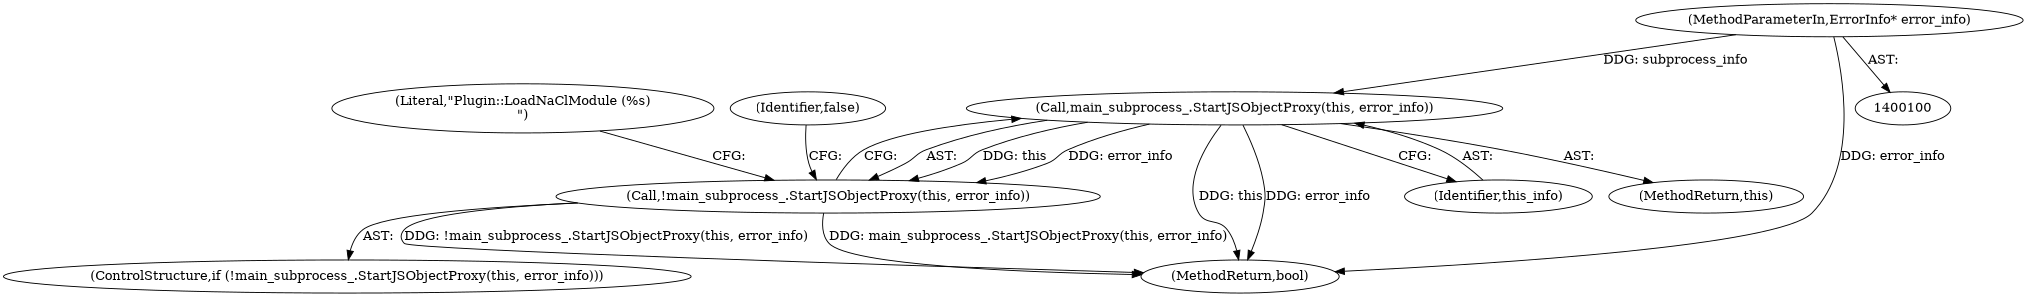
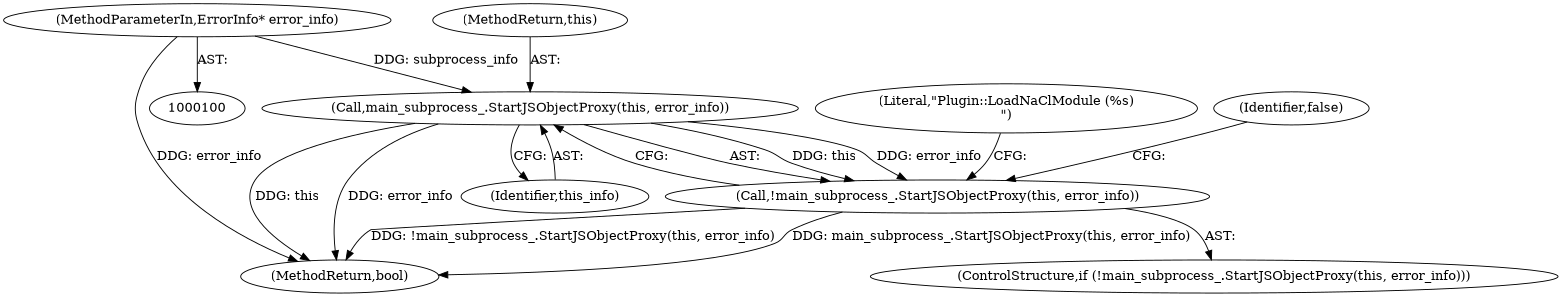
(1903, 108) -> (197, 108)
(1493, 148) -> (530, 60)
